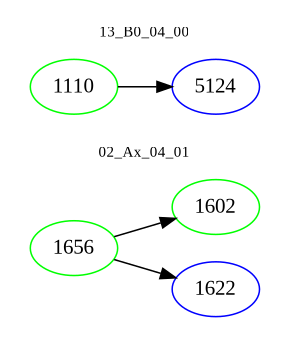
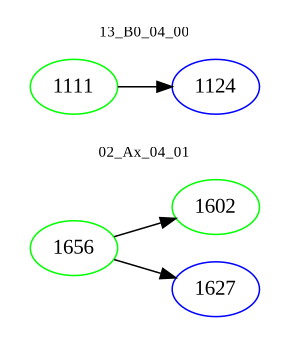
(74, 87) -> (74, 87)
(216, 87) -> (216, 87)
(216, 289) -> (216, 289)
